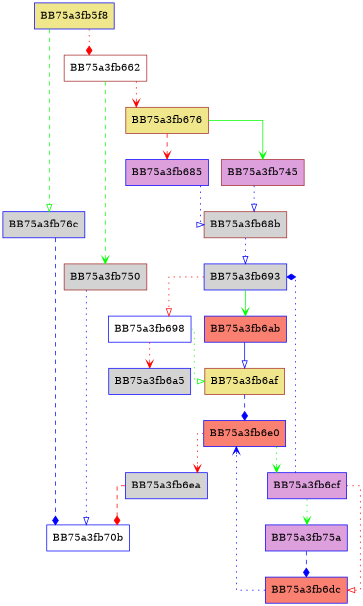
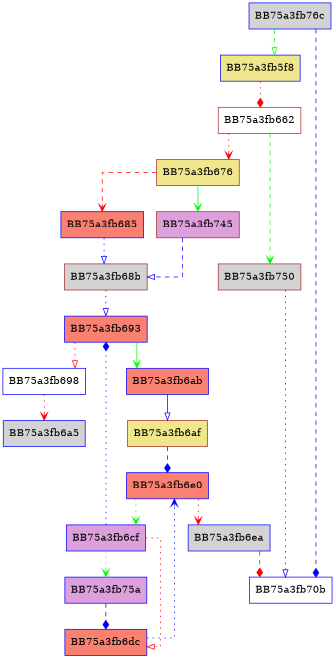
(49, 117) -> (275, 38)
(167, 173) -> (102, 225)
(254, 195) -> (183, 271)
(245, 277) -> (106, 329)
(194, 355) -> none
